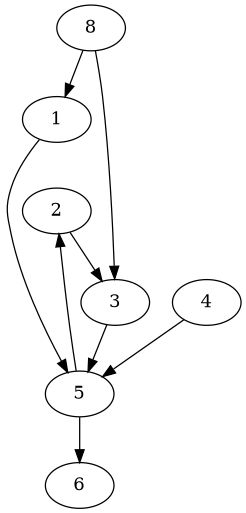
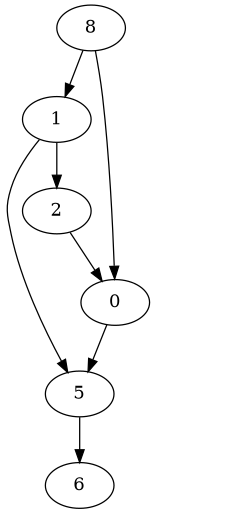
(115, 302) -> (115, 302)
(207, 302) -> none
(67, 309) -> (57, 159)
